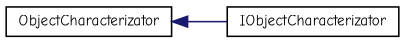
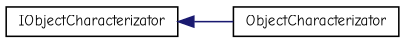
(208, 22) -> (214, 22)
